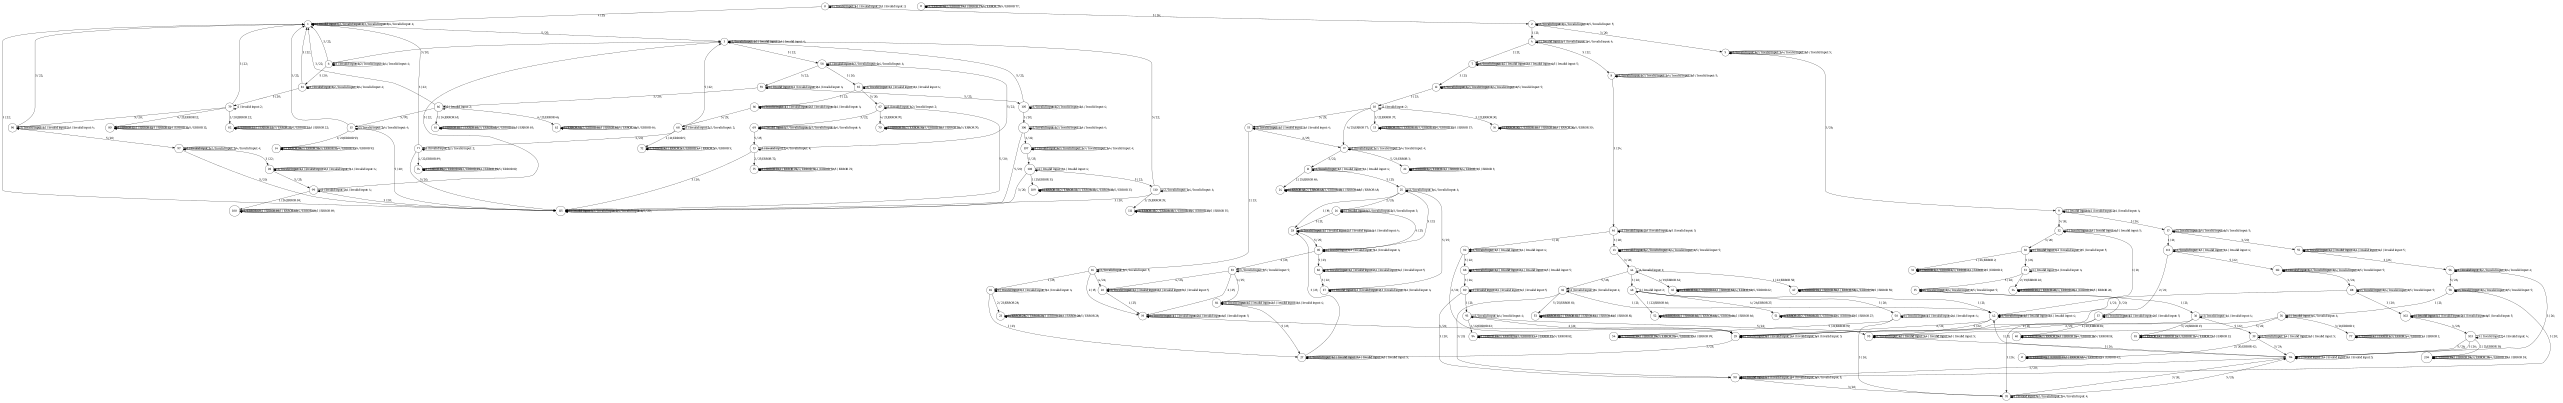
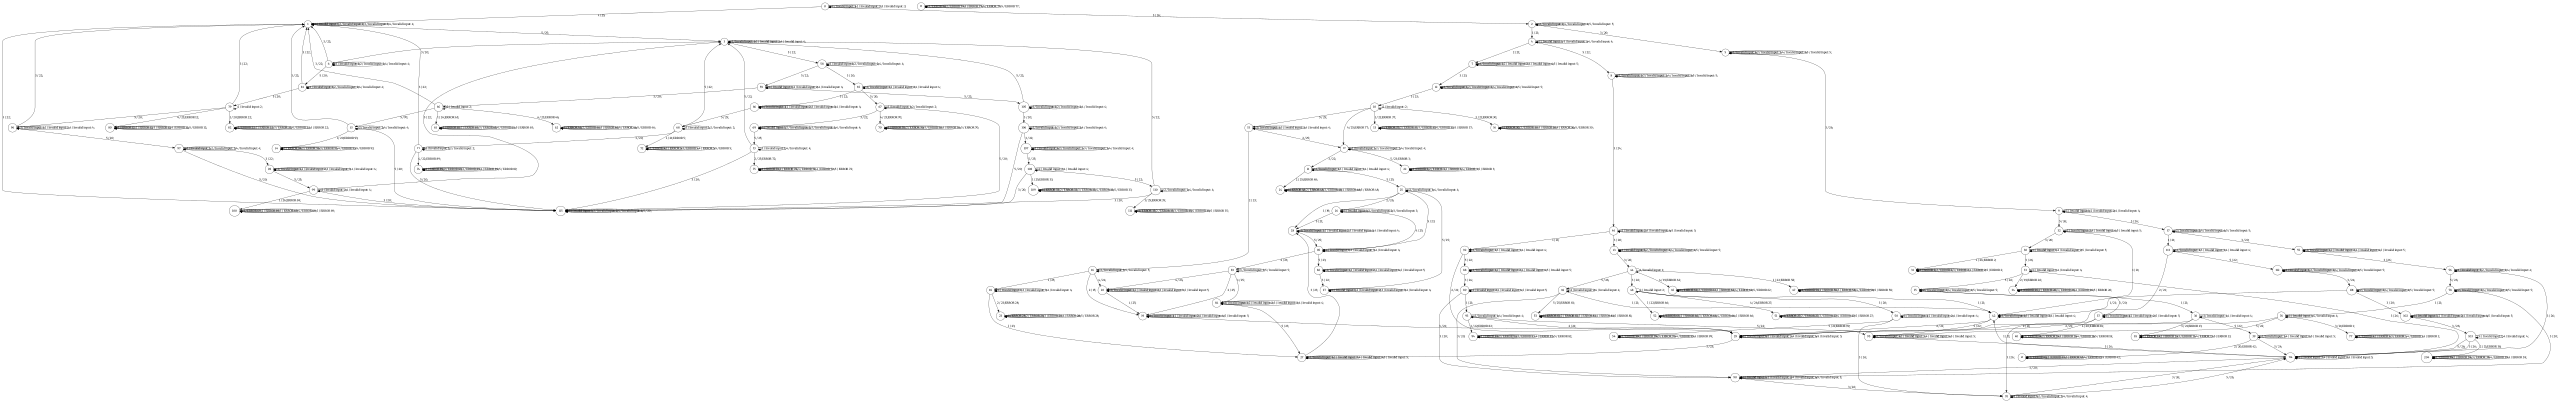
(993, 134) -> (744, 93)
none -> (2329, 308)
